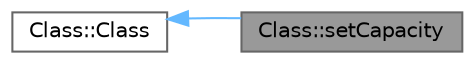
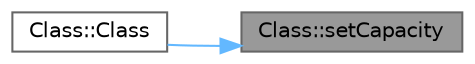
(215, 18) -> (194, 46)
